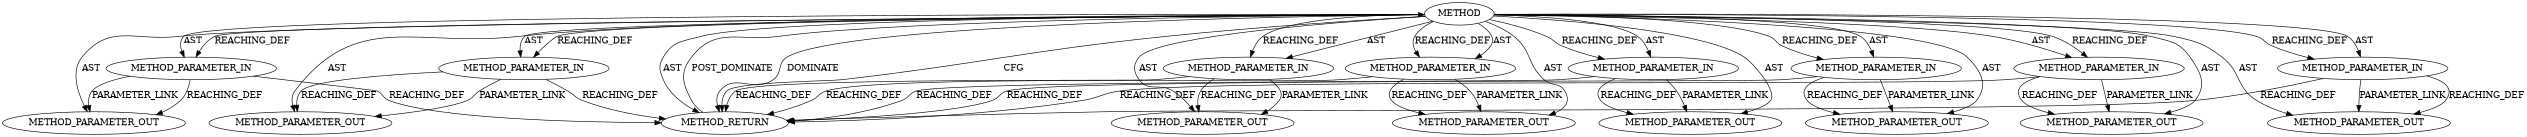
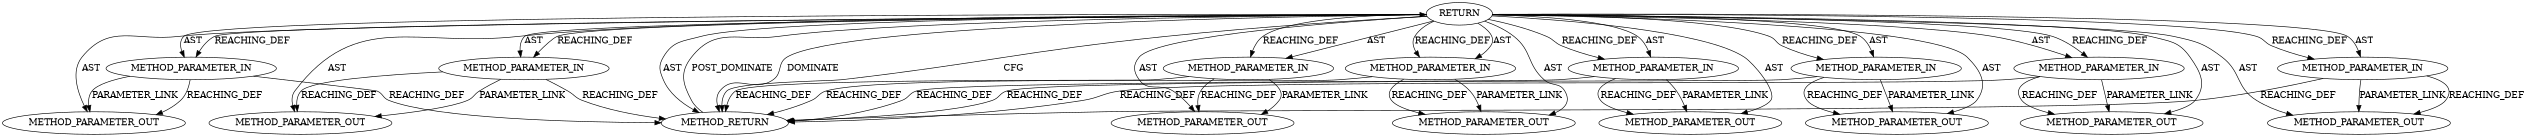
(1459, 14) -> (1459, 14)
